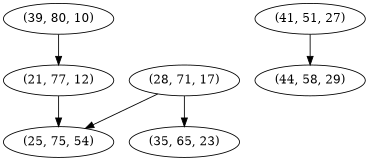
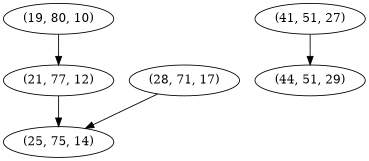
(59, 19) -> (59, 19)
(310, 80) -> (310, 80)
(59, 142) -> (59, 142)
(184, 142) -> none
